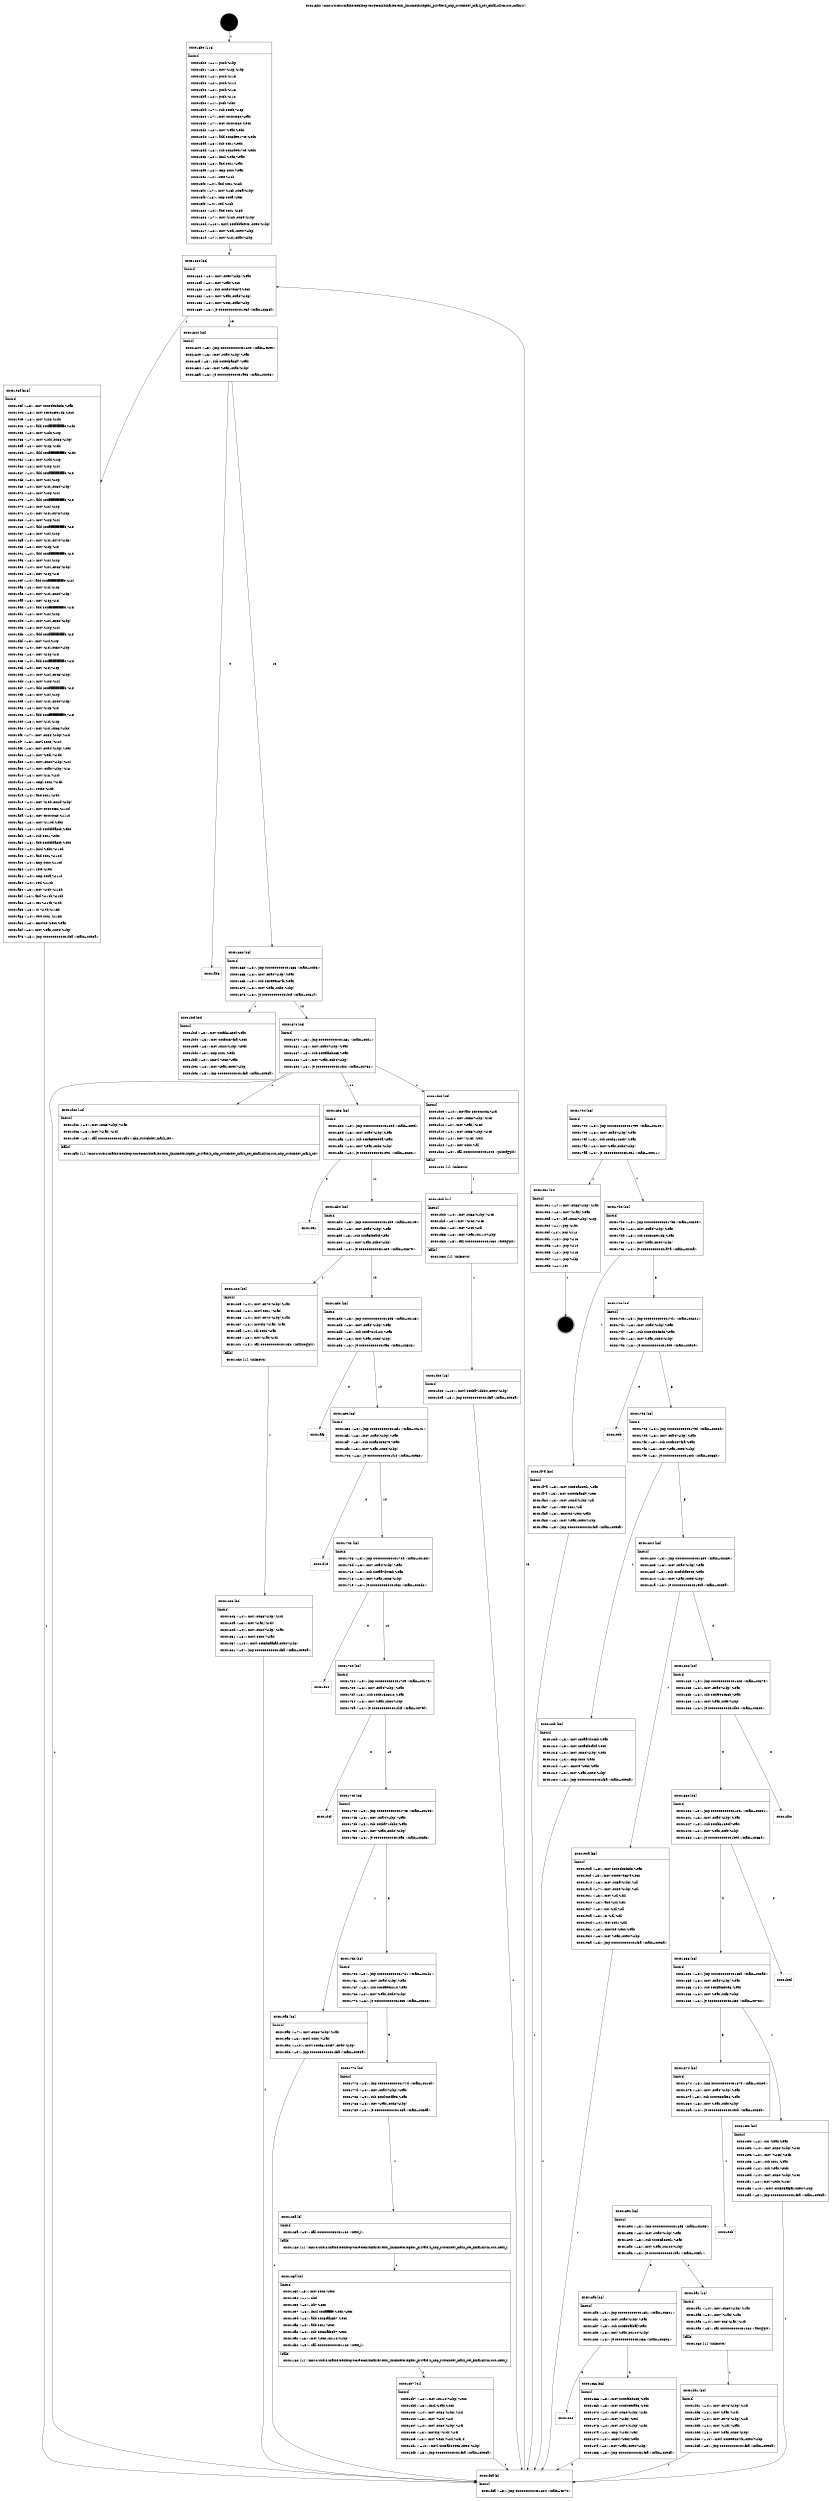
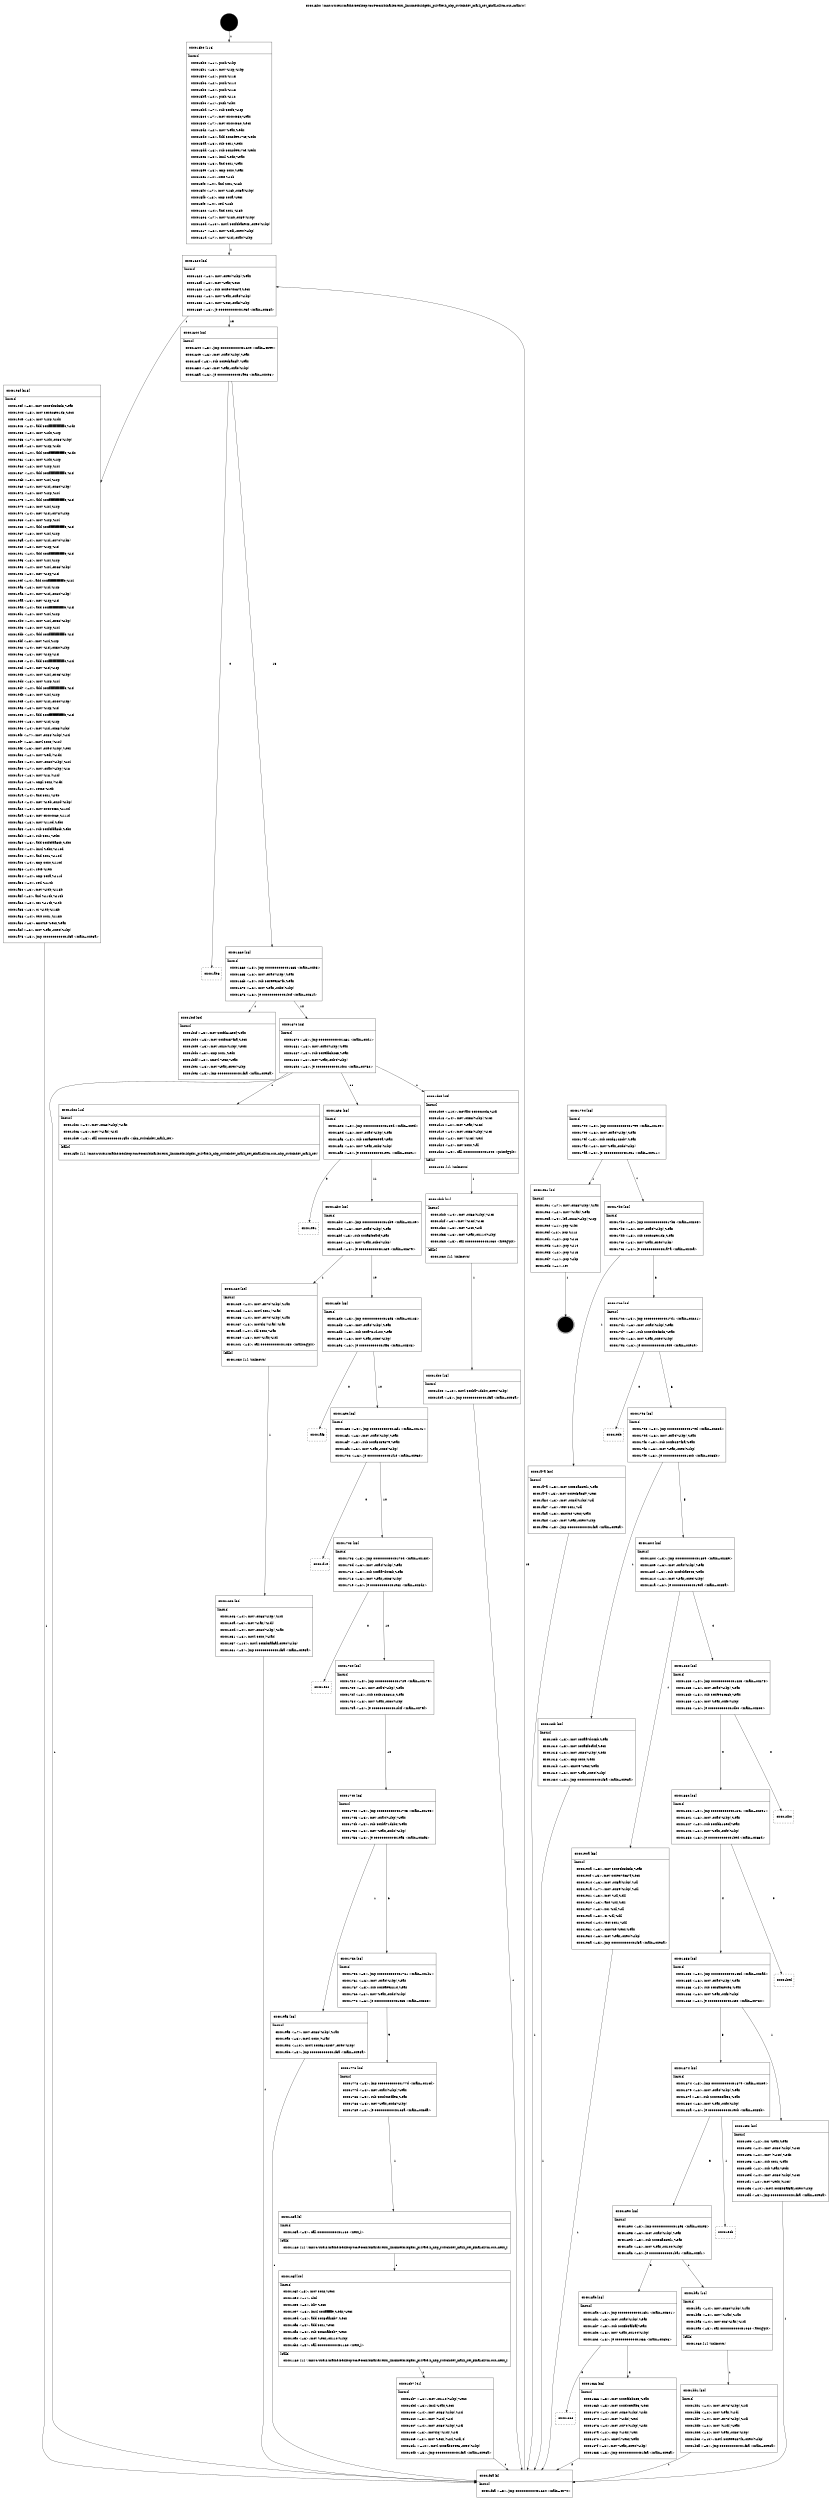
(324, 1817) -> none
none -> (692, 2160)
